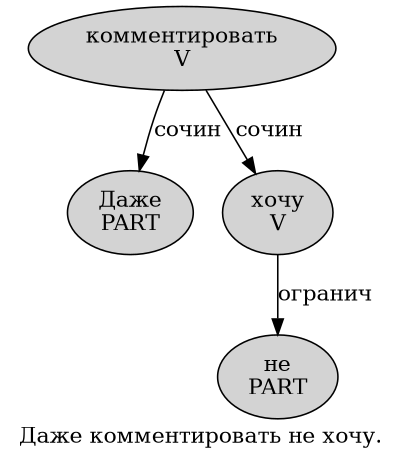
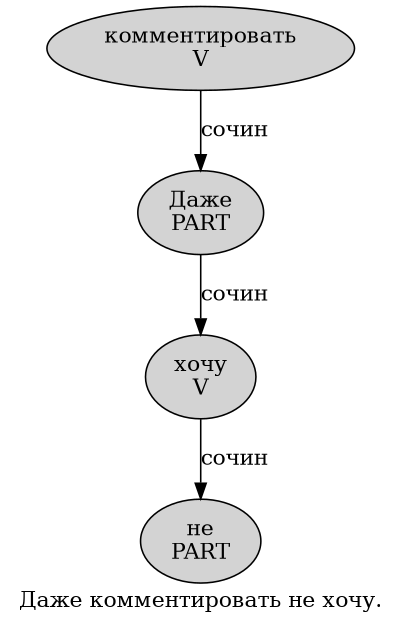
(227, 125) -> (201, 287)
(326, 295) -> (234, 459)
